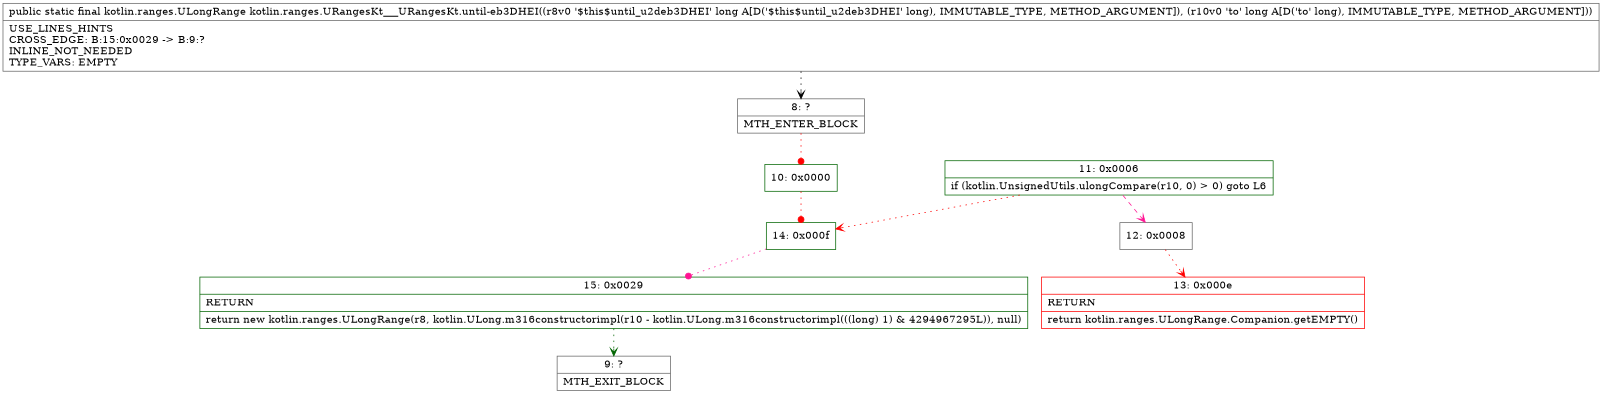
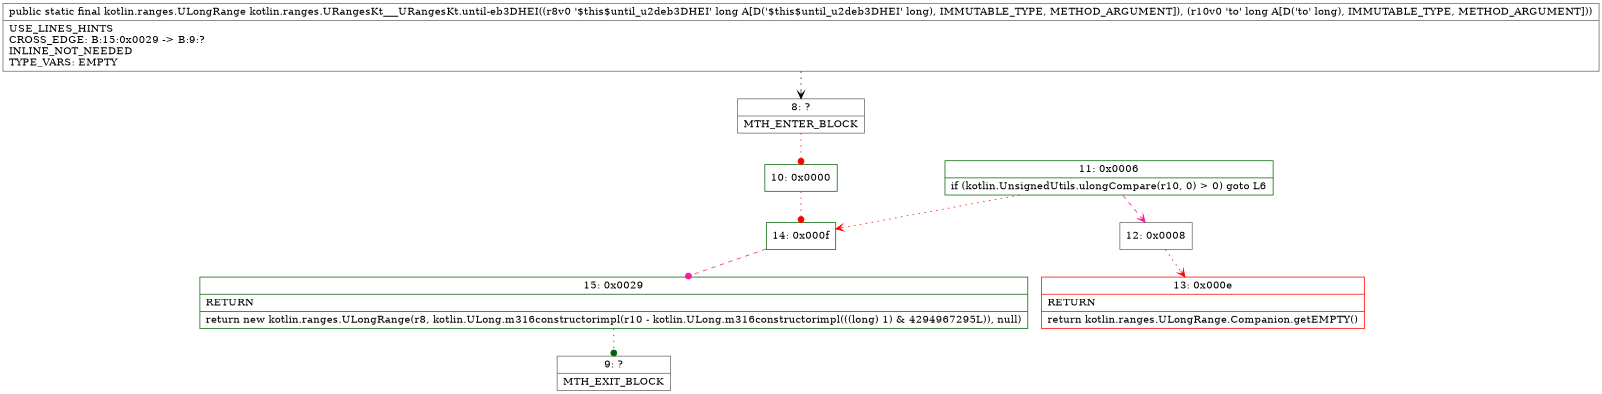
(729, 262) -> (729, 262)
(614, 339) -> (614, 339)
